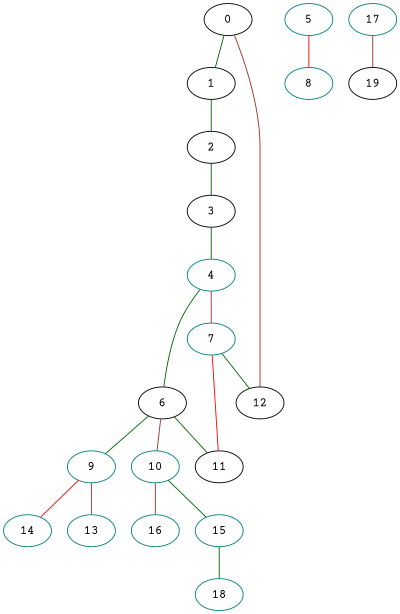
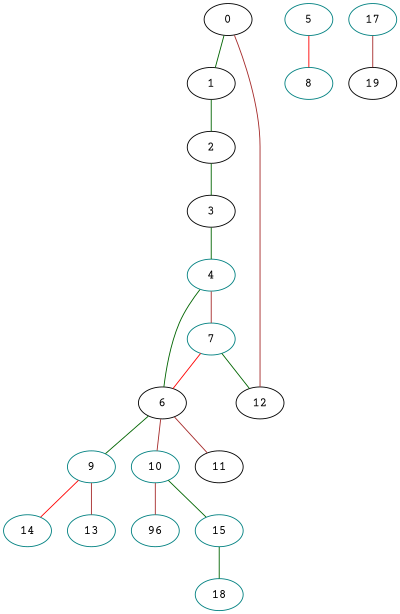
(215, 403) -> (187, 371)
(191, 435) -> (191, 435)
(155, 531) -> (155, 531)
